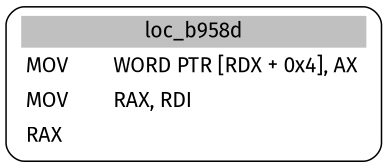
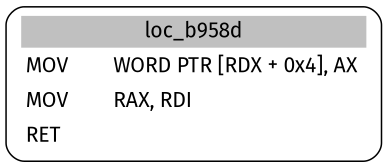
(67, 135) -> (67, 135)
